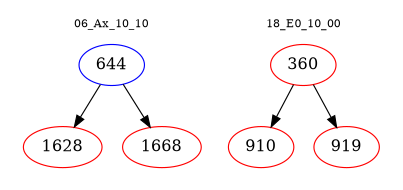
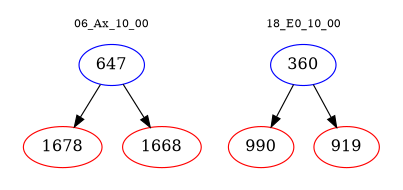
(112, 25) -> (112, 25)
(112, 65) -> (112, 65)
(303, 65) -> (303, 65)
(63, 147) -> (63, 147)
(261, 147) -> (261, 147)
